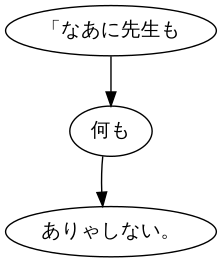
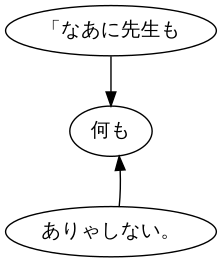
(102, 174) -> (120, 188)
